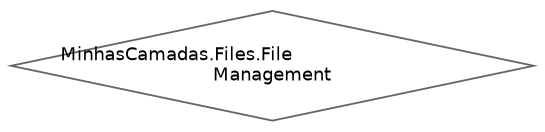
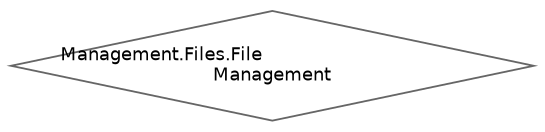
(272, 66) -> (272, 66)
